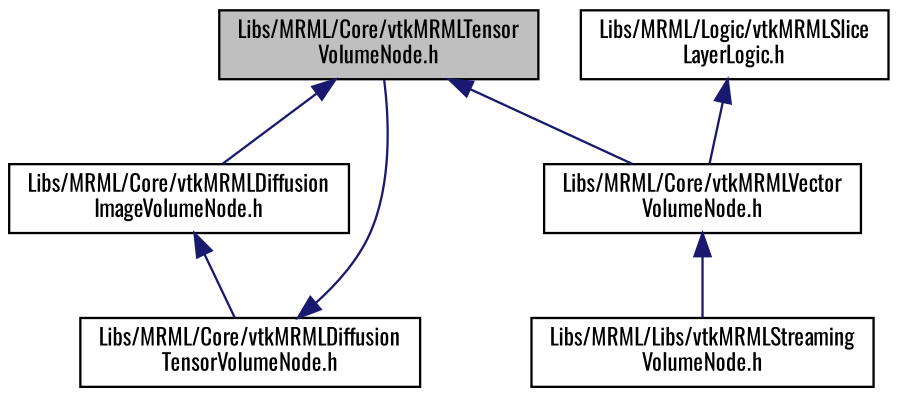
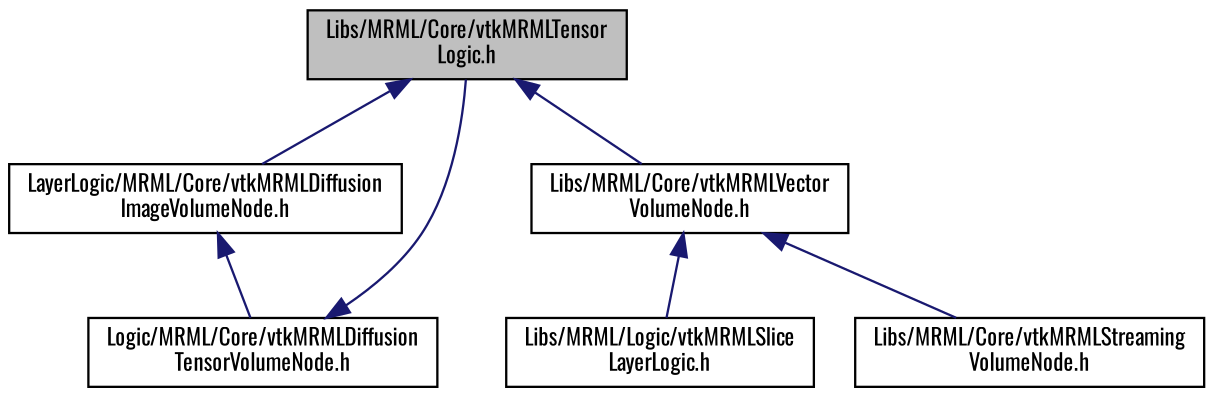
(379, 45) -> (467, 45)
(716, 133) -> (673, 287)
(179, 199) -> (205, 199)
(250, 352) -> (263, 352)
(703, 352) -> (1030, 352)
